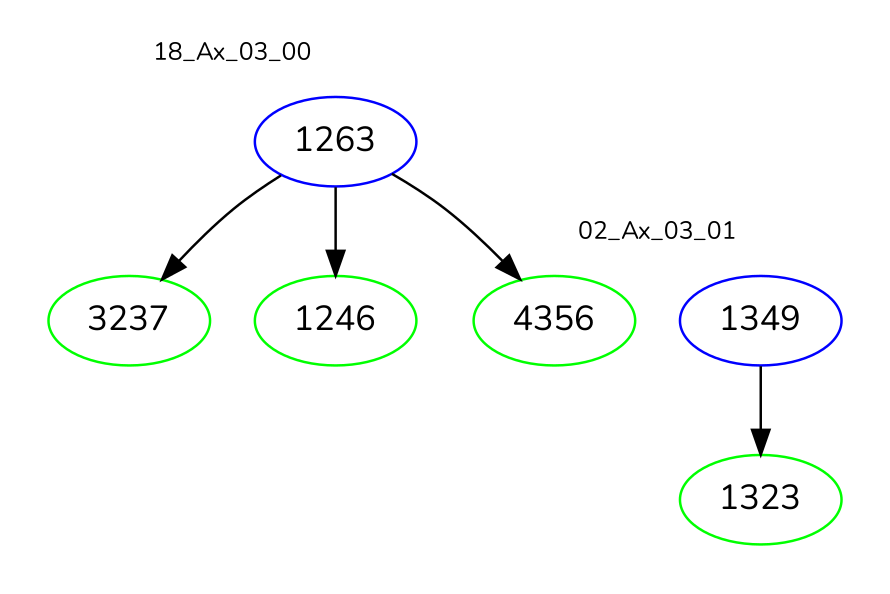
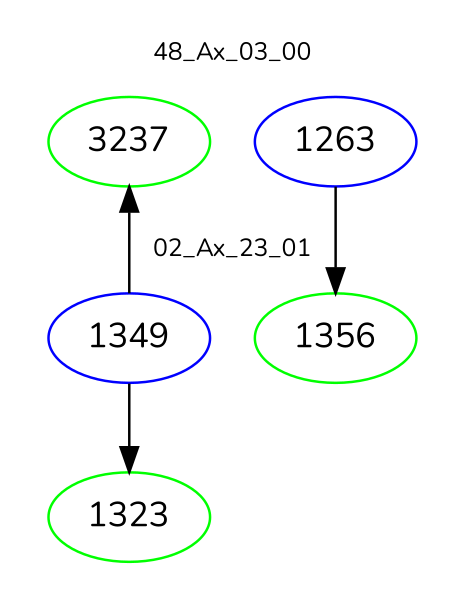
(232, 53) -> (232, 53)
(227, 215) -> (129, 253)
(658, 232) -> (232, 250)
(336, 321) -> none
(554, 321) -> (336, 338)
